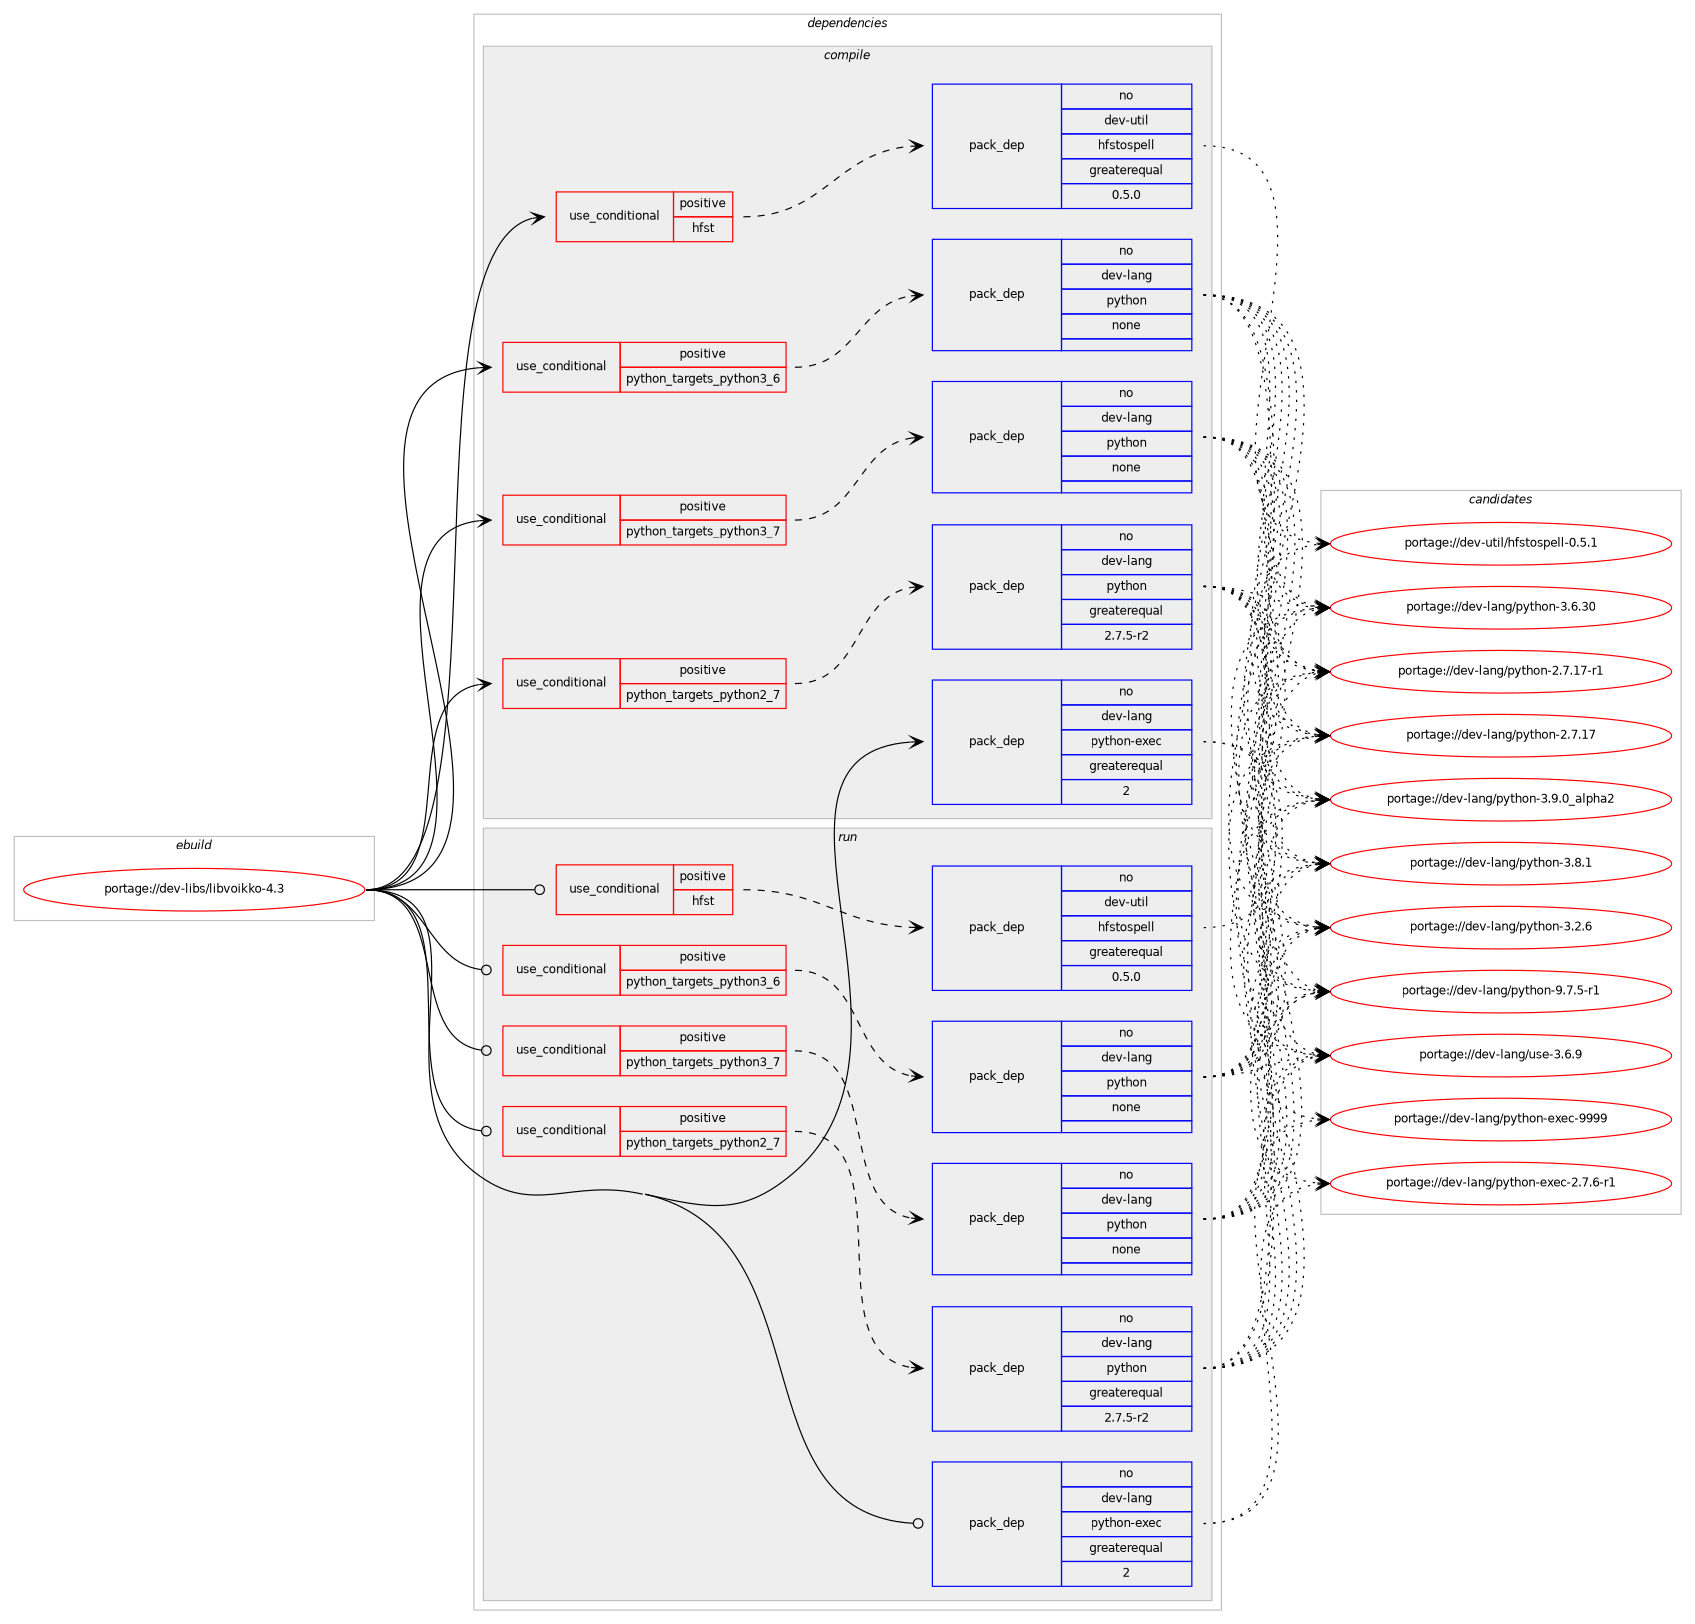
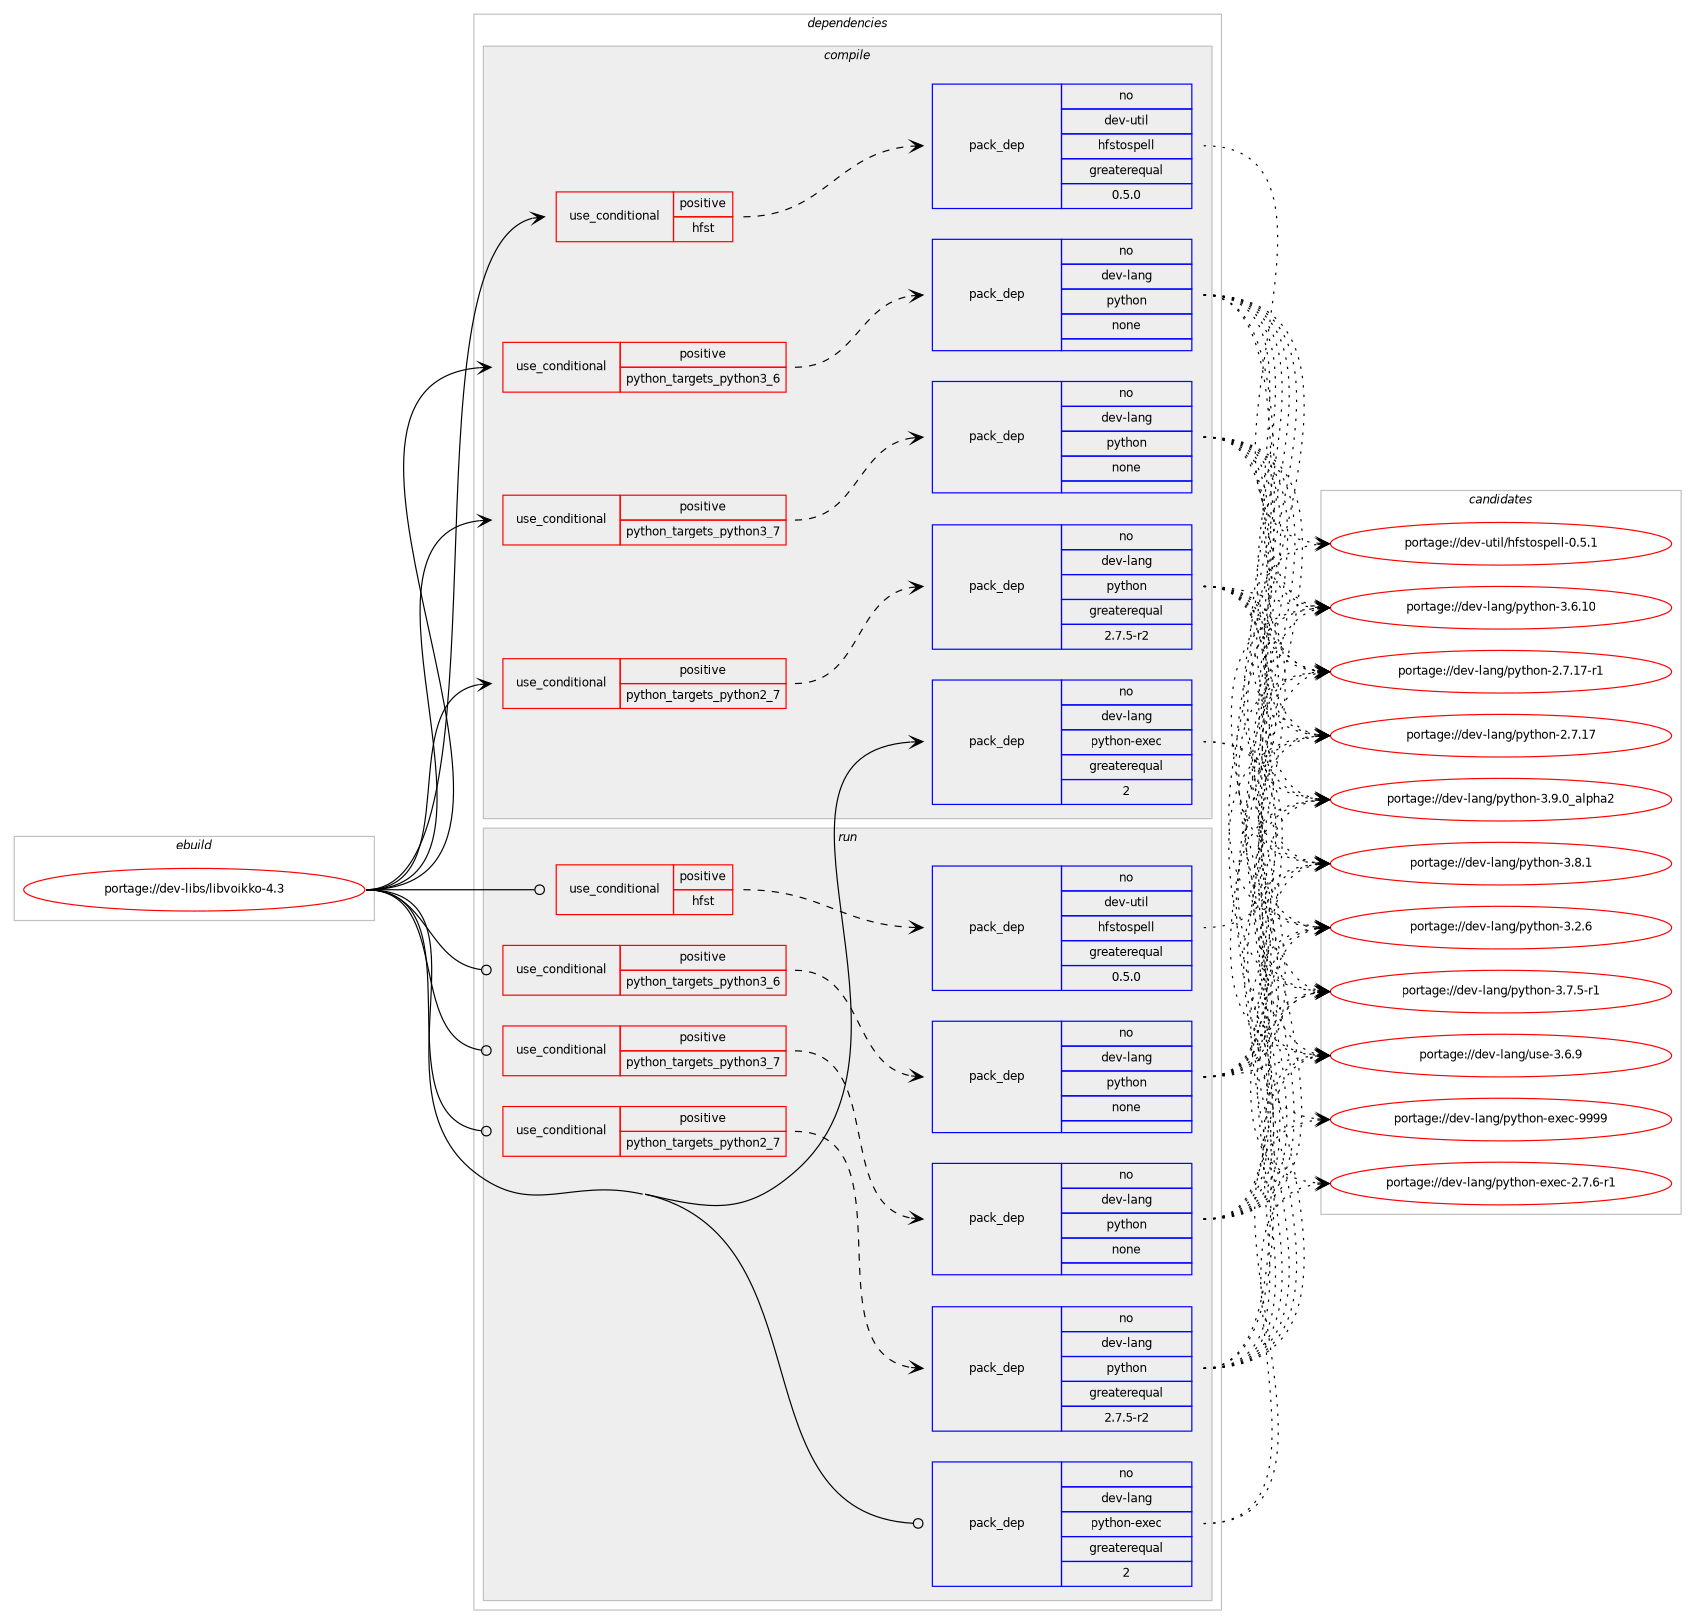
(1501, 608) -> (1501, 608)
(1501, 992) -> (1501, 992)
